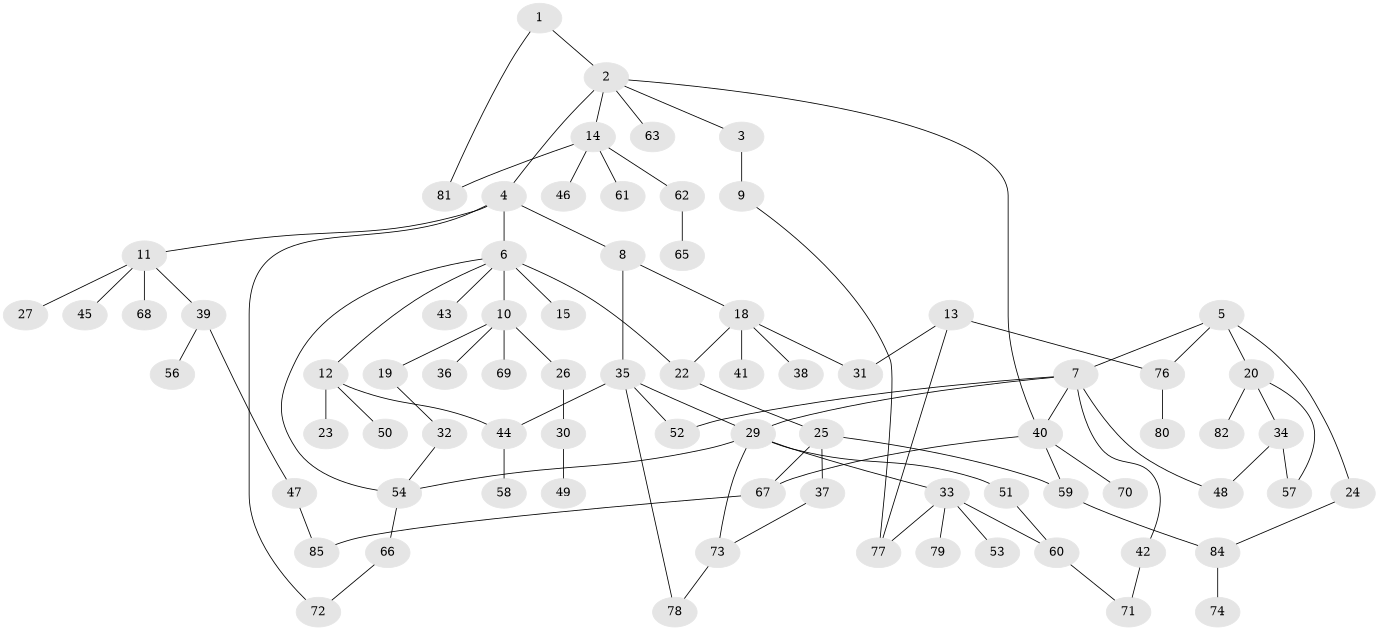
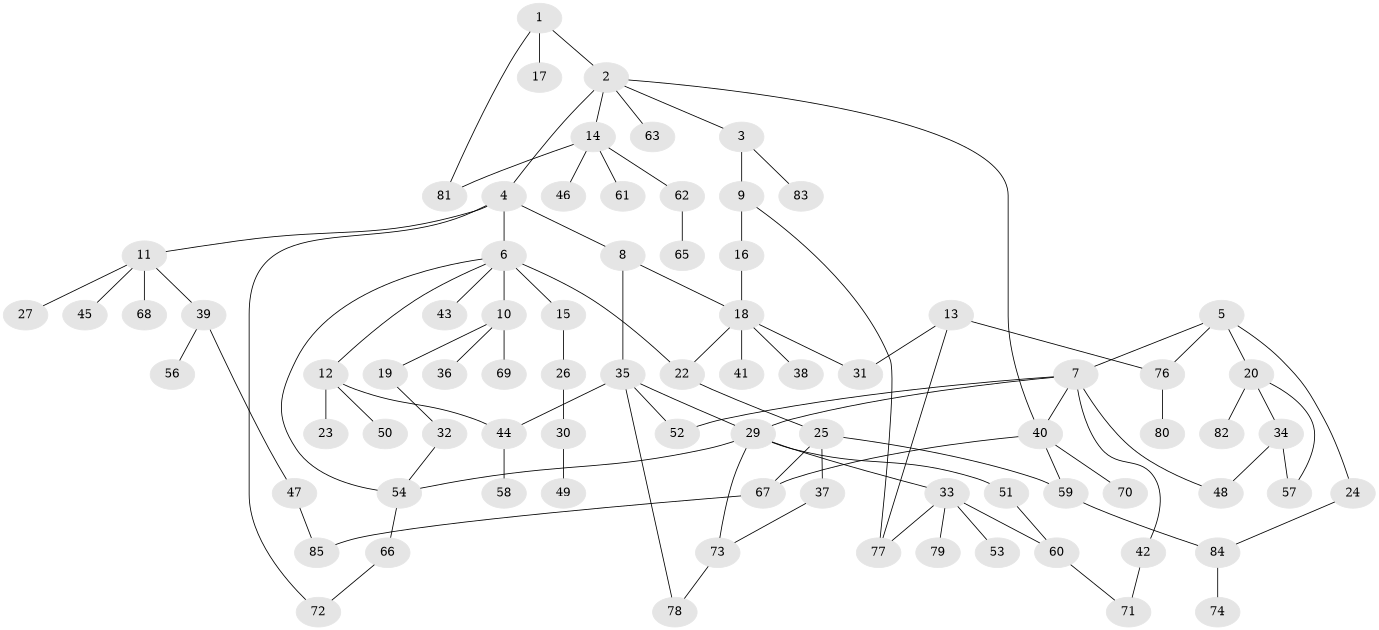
none -> (540, 78)
none -> (801, 196)
none -> (742, 256)
(534, 345) -> (563, 345)
